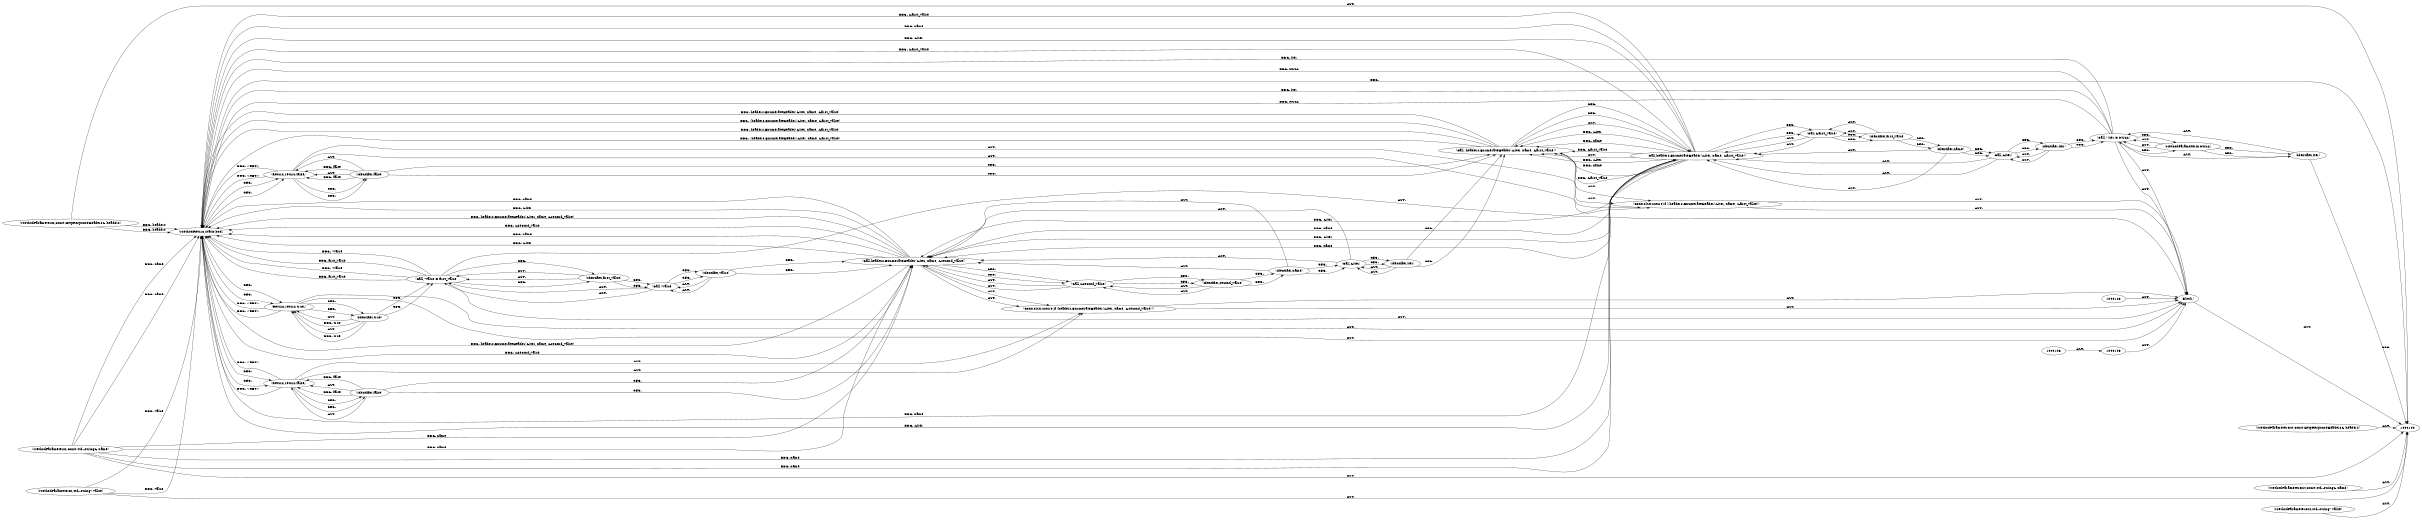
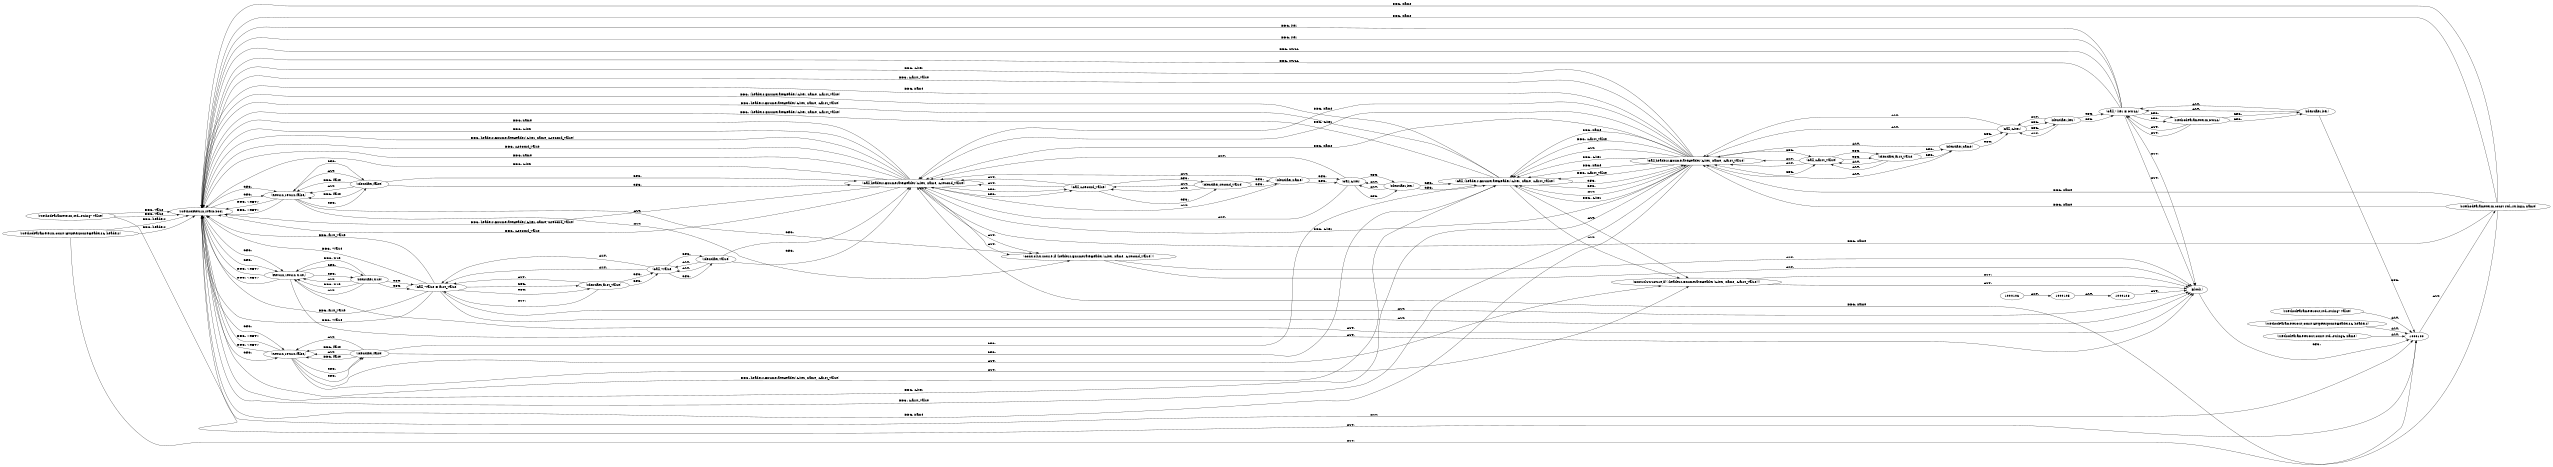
(1375, 80) -> (1375, 415)
(2308, 327) -> (2317, 344)
(2162, 338) -> (2092, 296)
(1248, 477) -> (2457, 273)
